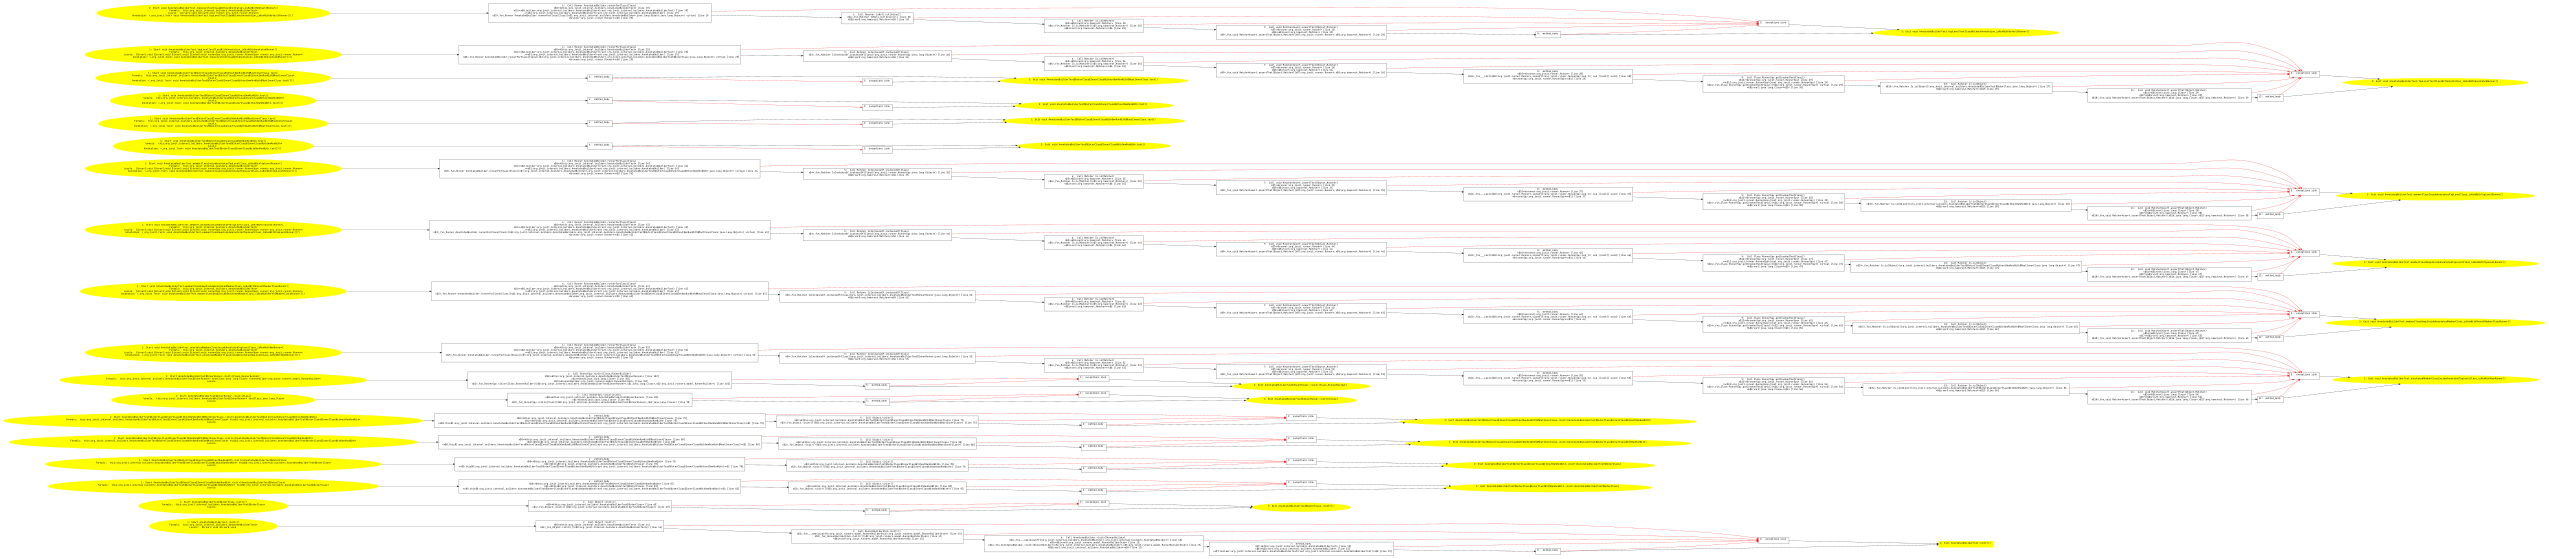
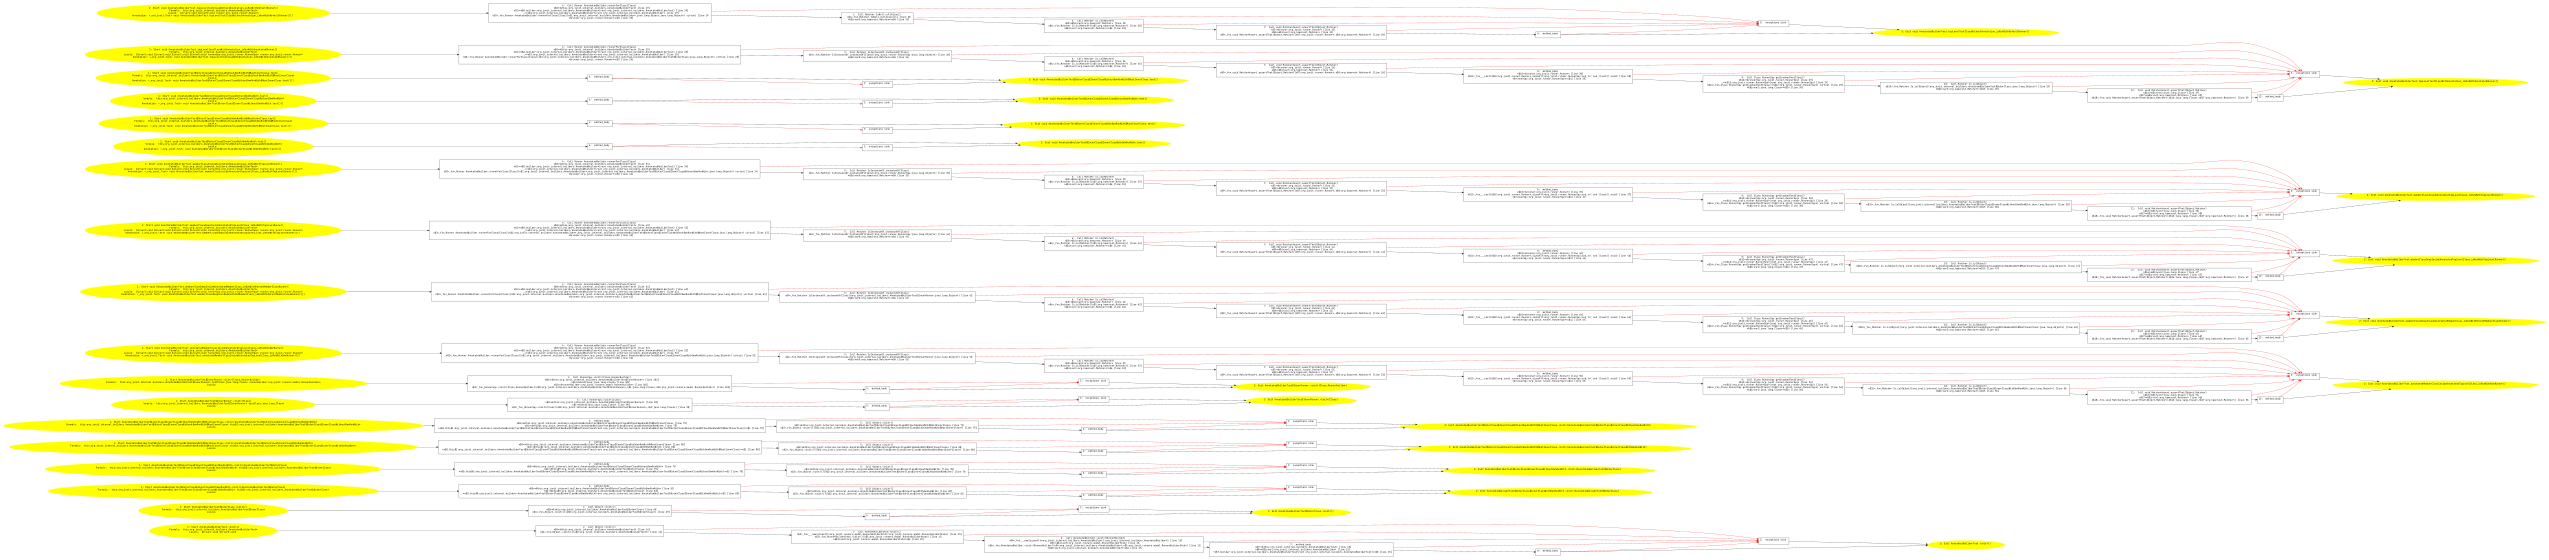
(1966, 544) -> (1966, 545)
